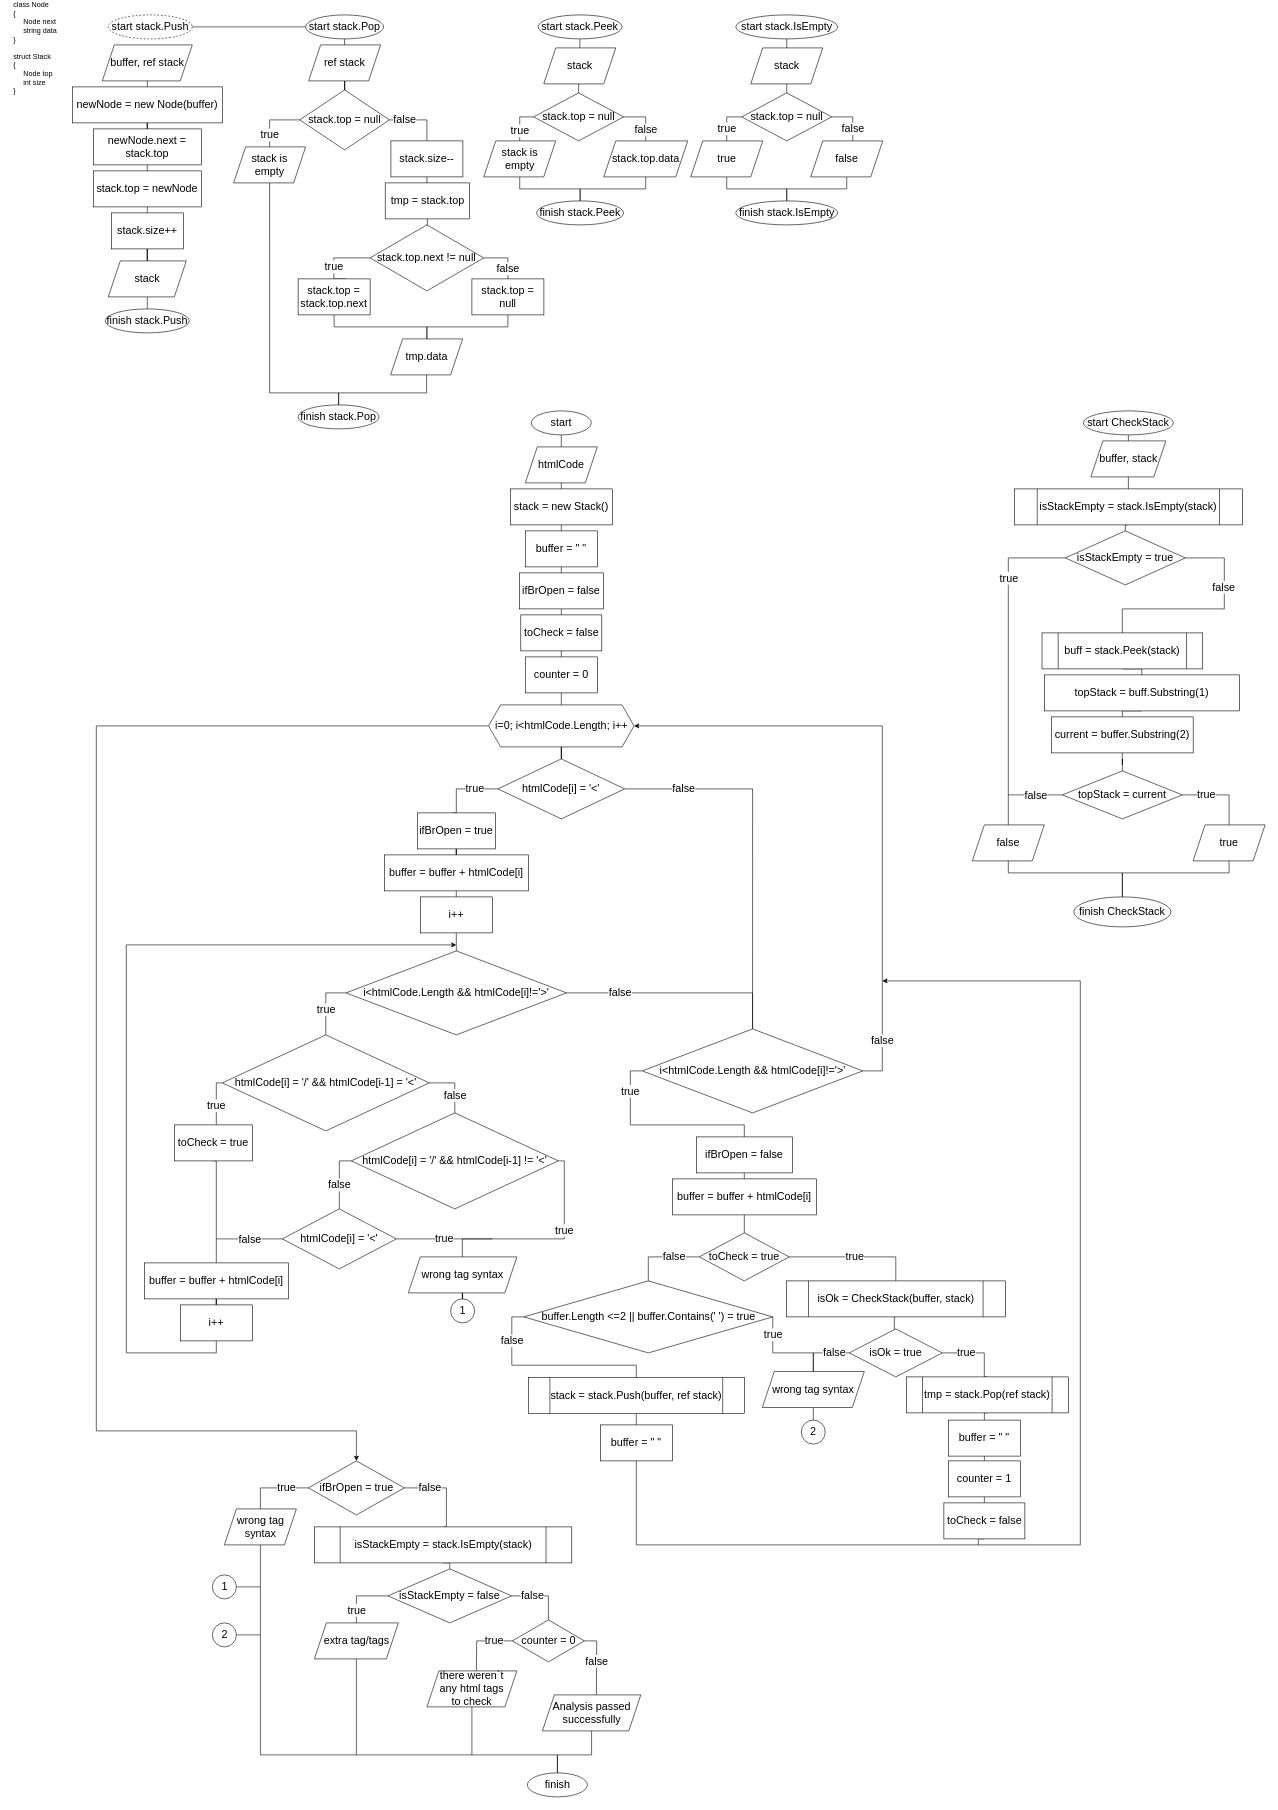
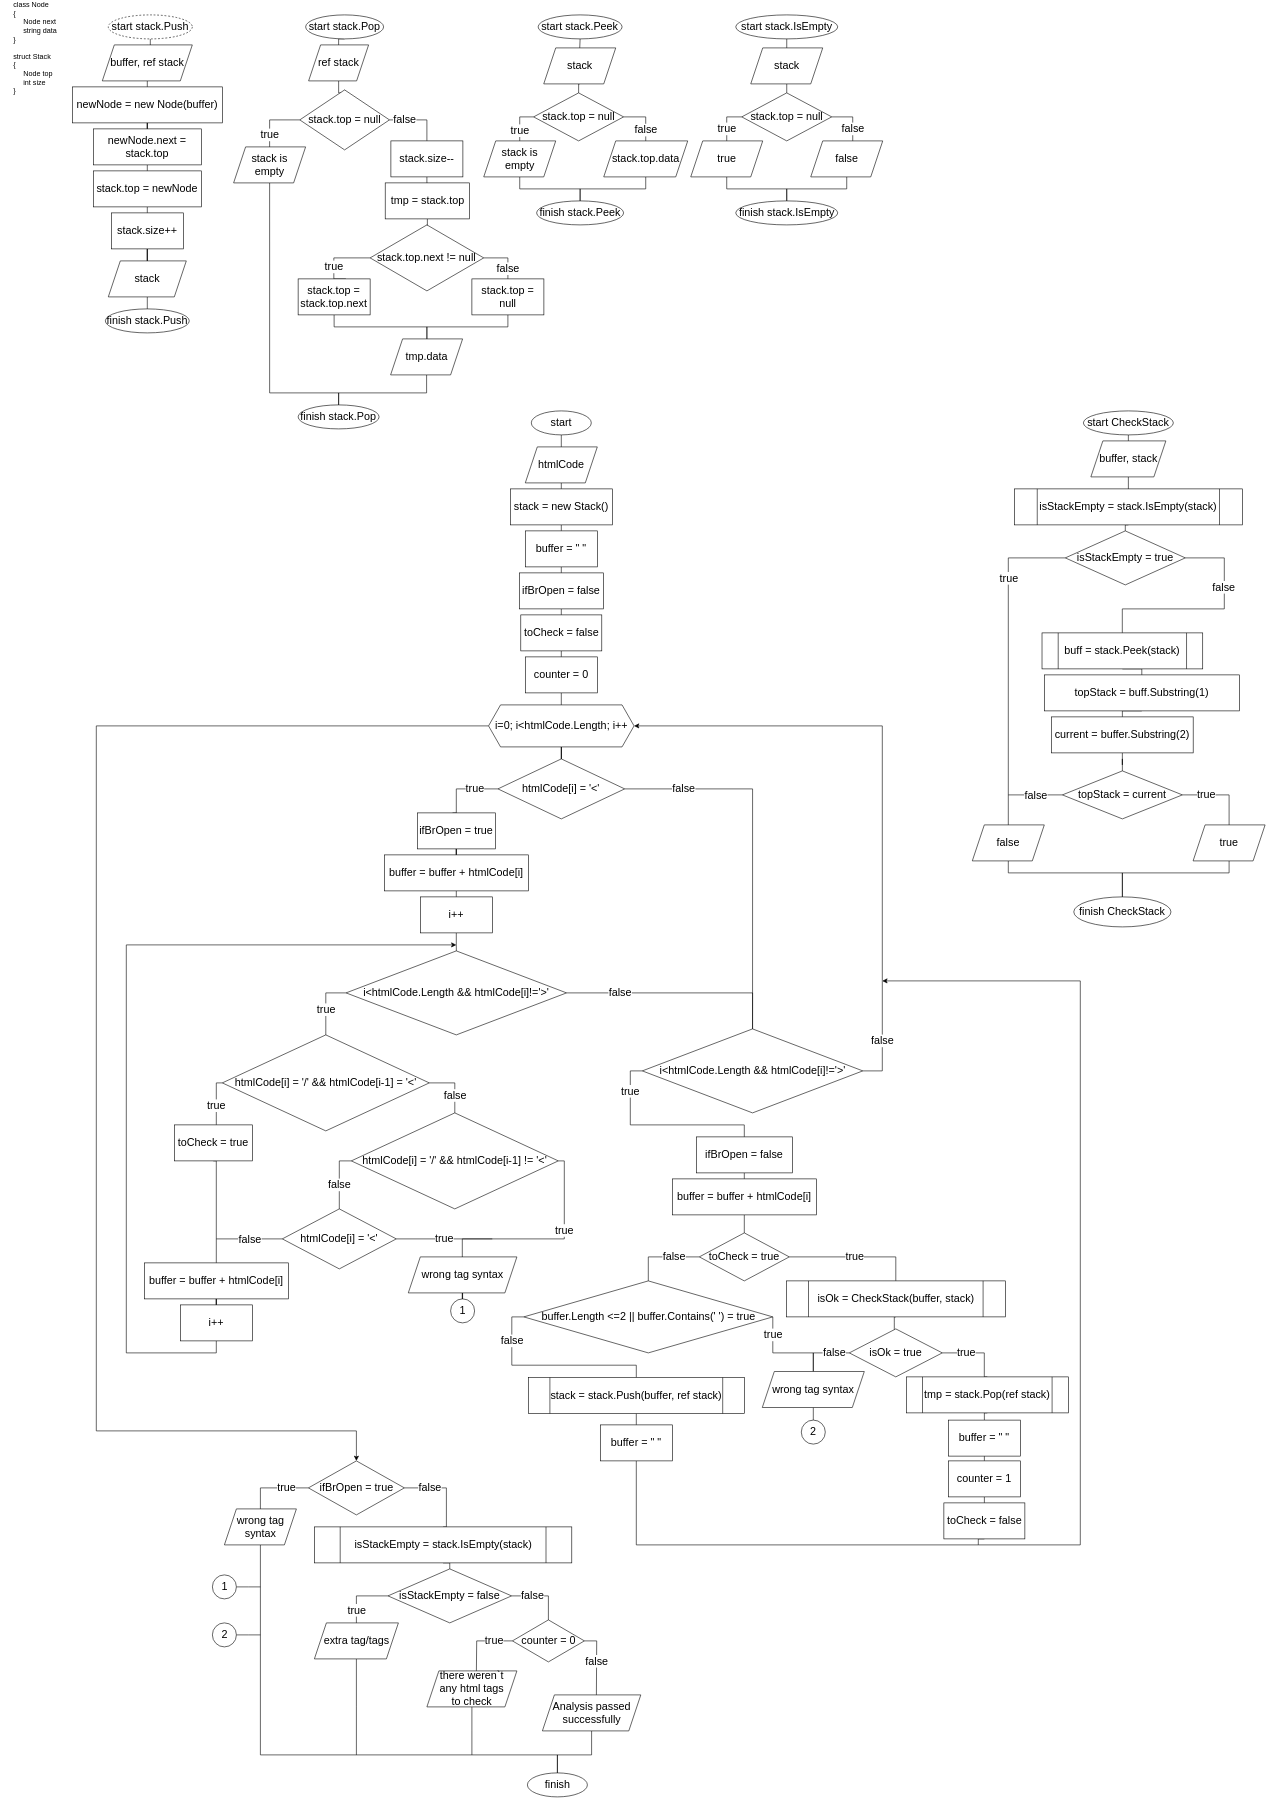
(248, 27) -> (150, 42)
(345, 63) -> (339, 63)
